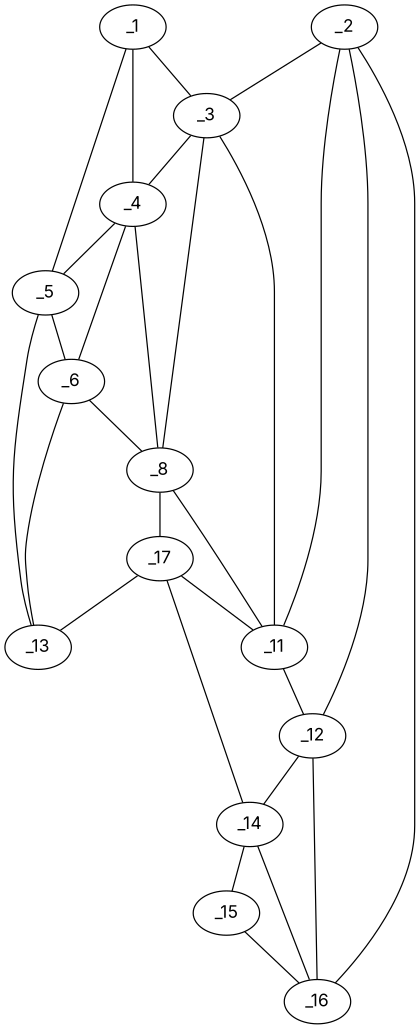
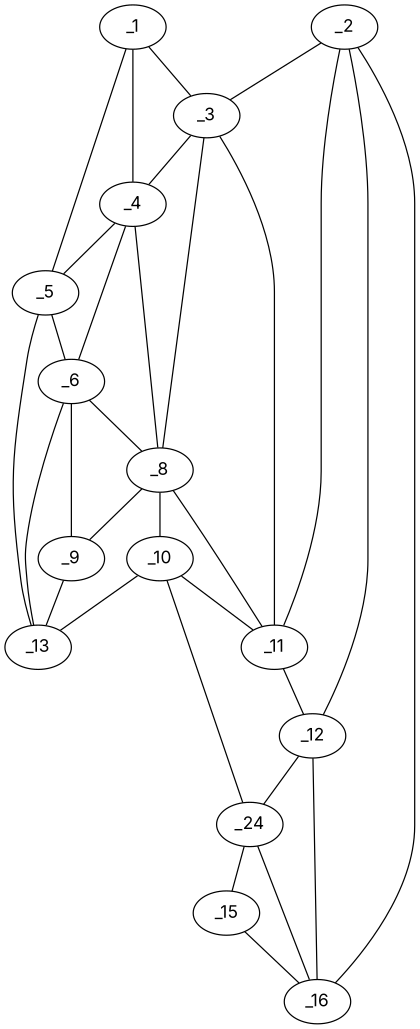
none -> (71, 559)
(160, 559) -> (160, 559)
(250, 824) -> (250, 824)
